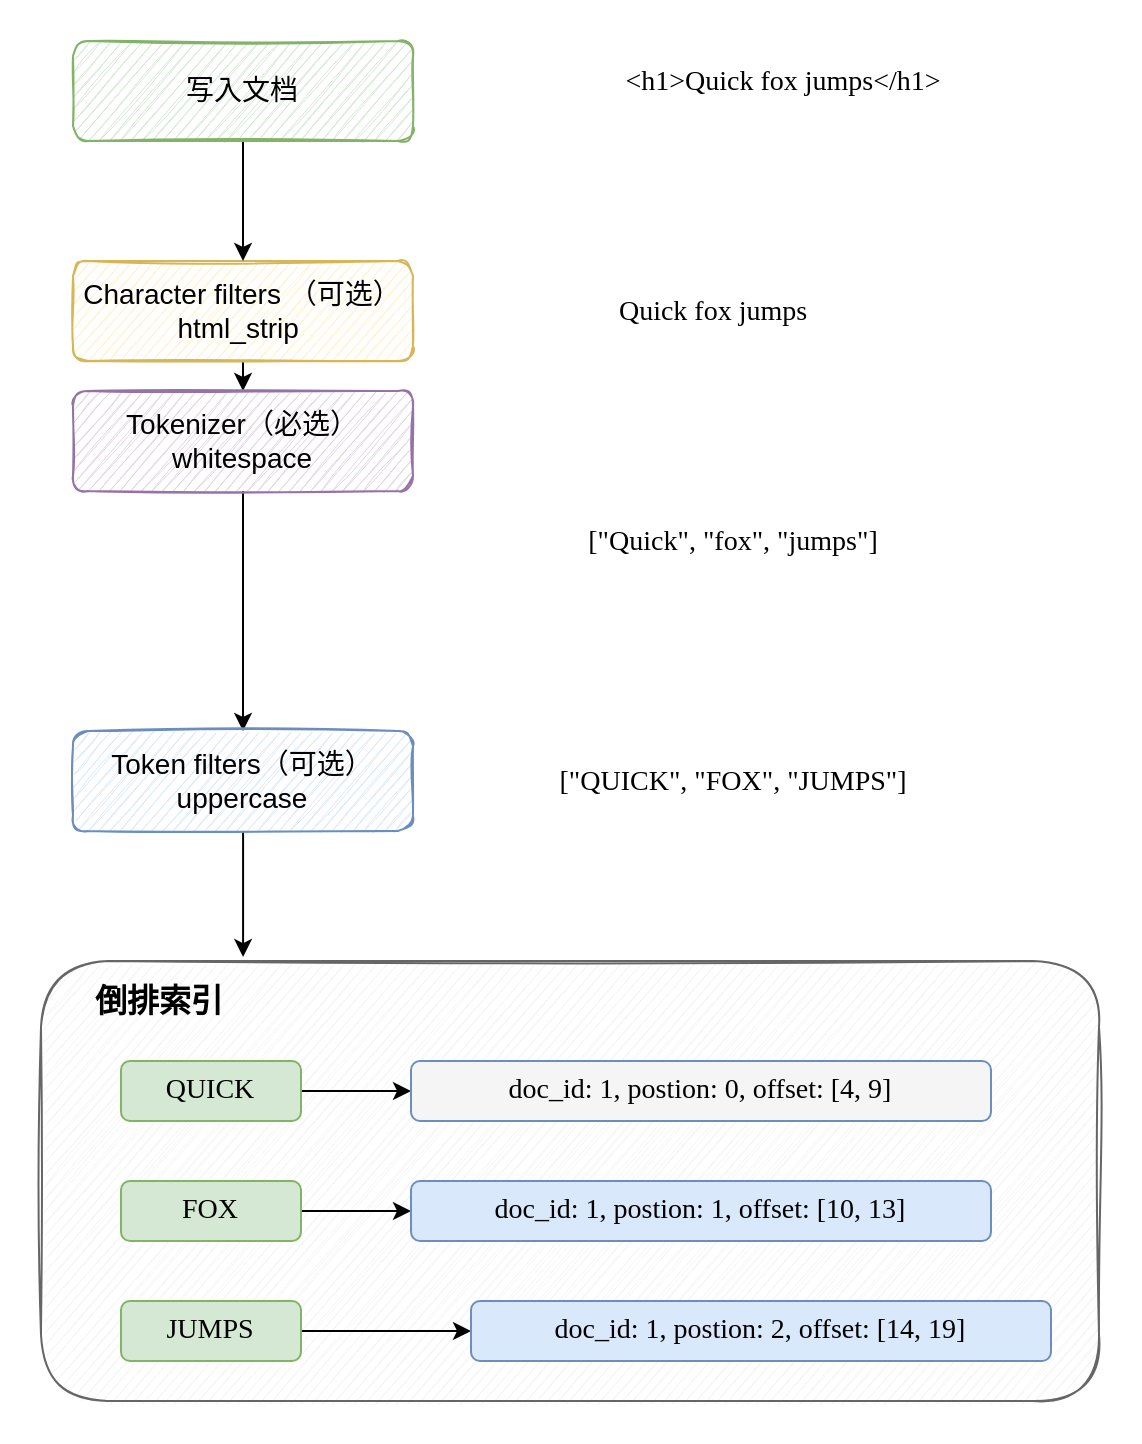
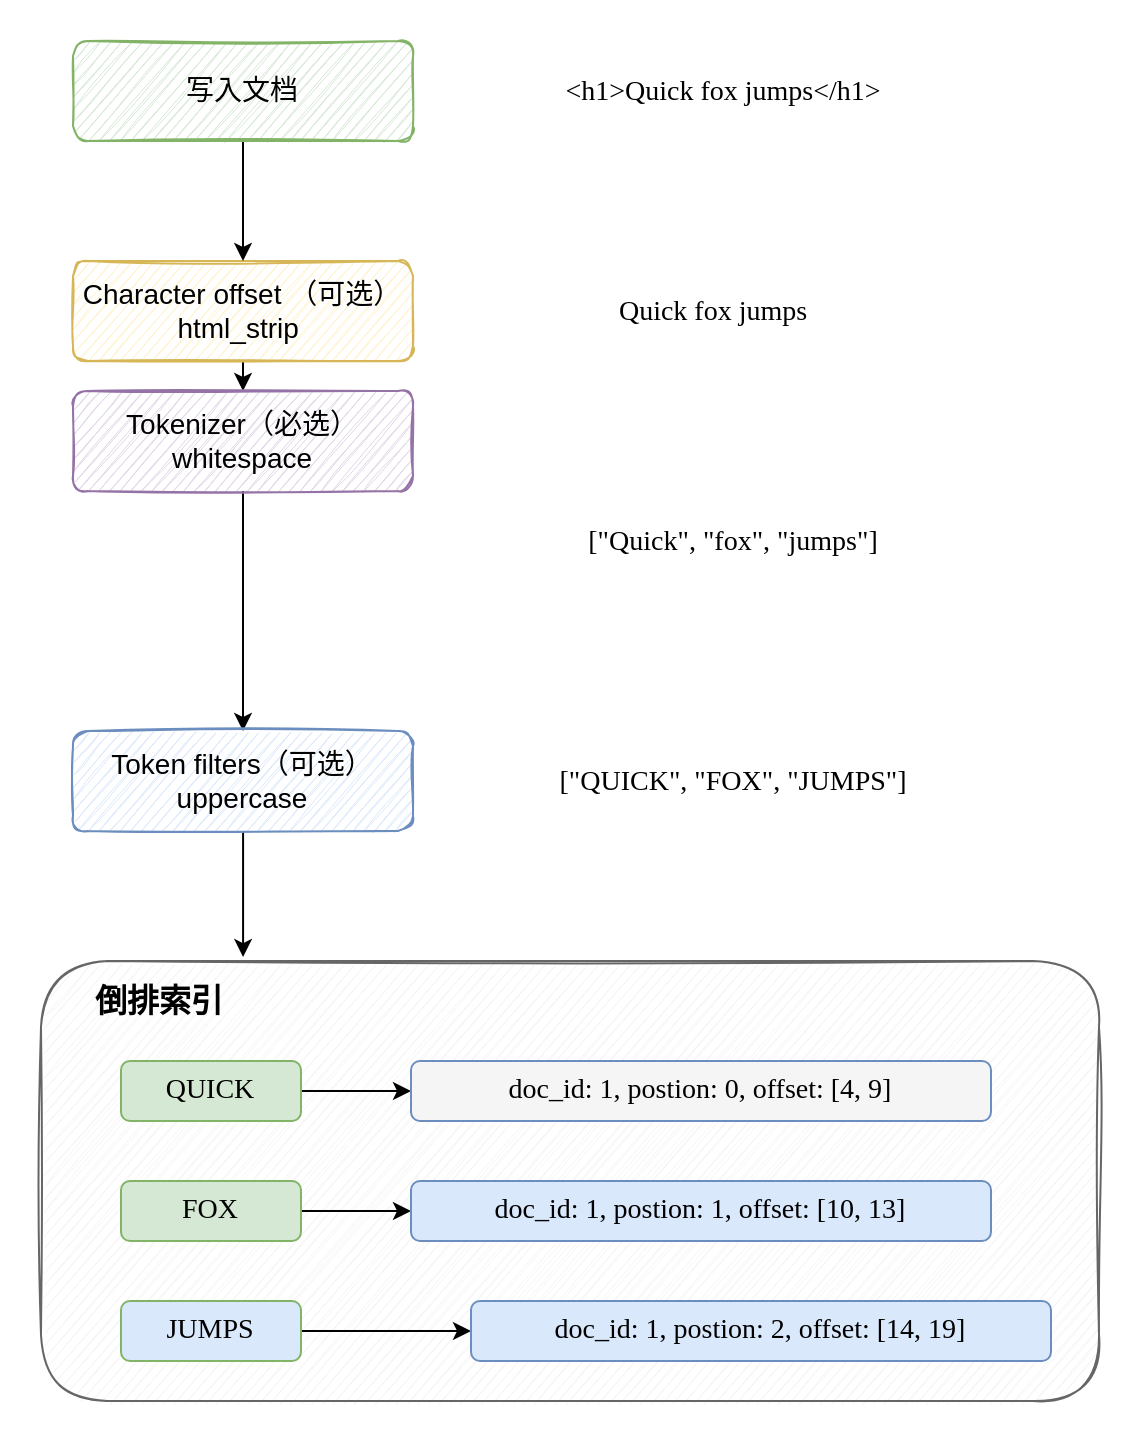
(783, 81) -> (723, 91)
(243, 311) -> (243, 311)
(211, 1331) -> (211, 1331)
